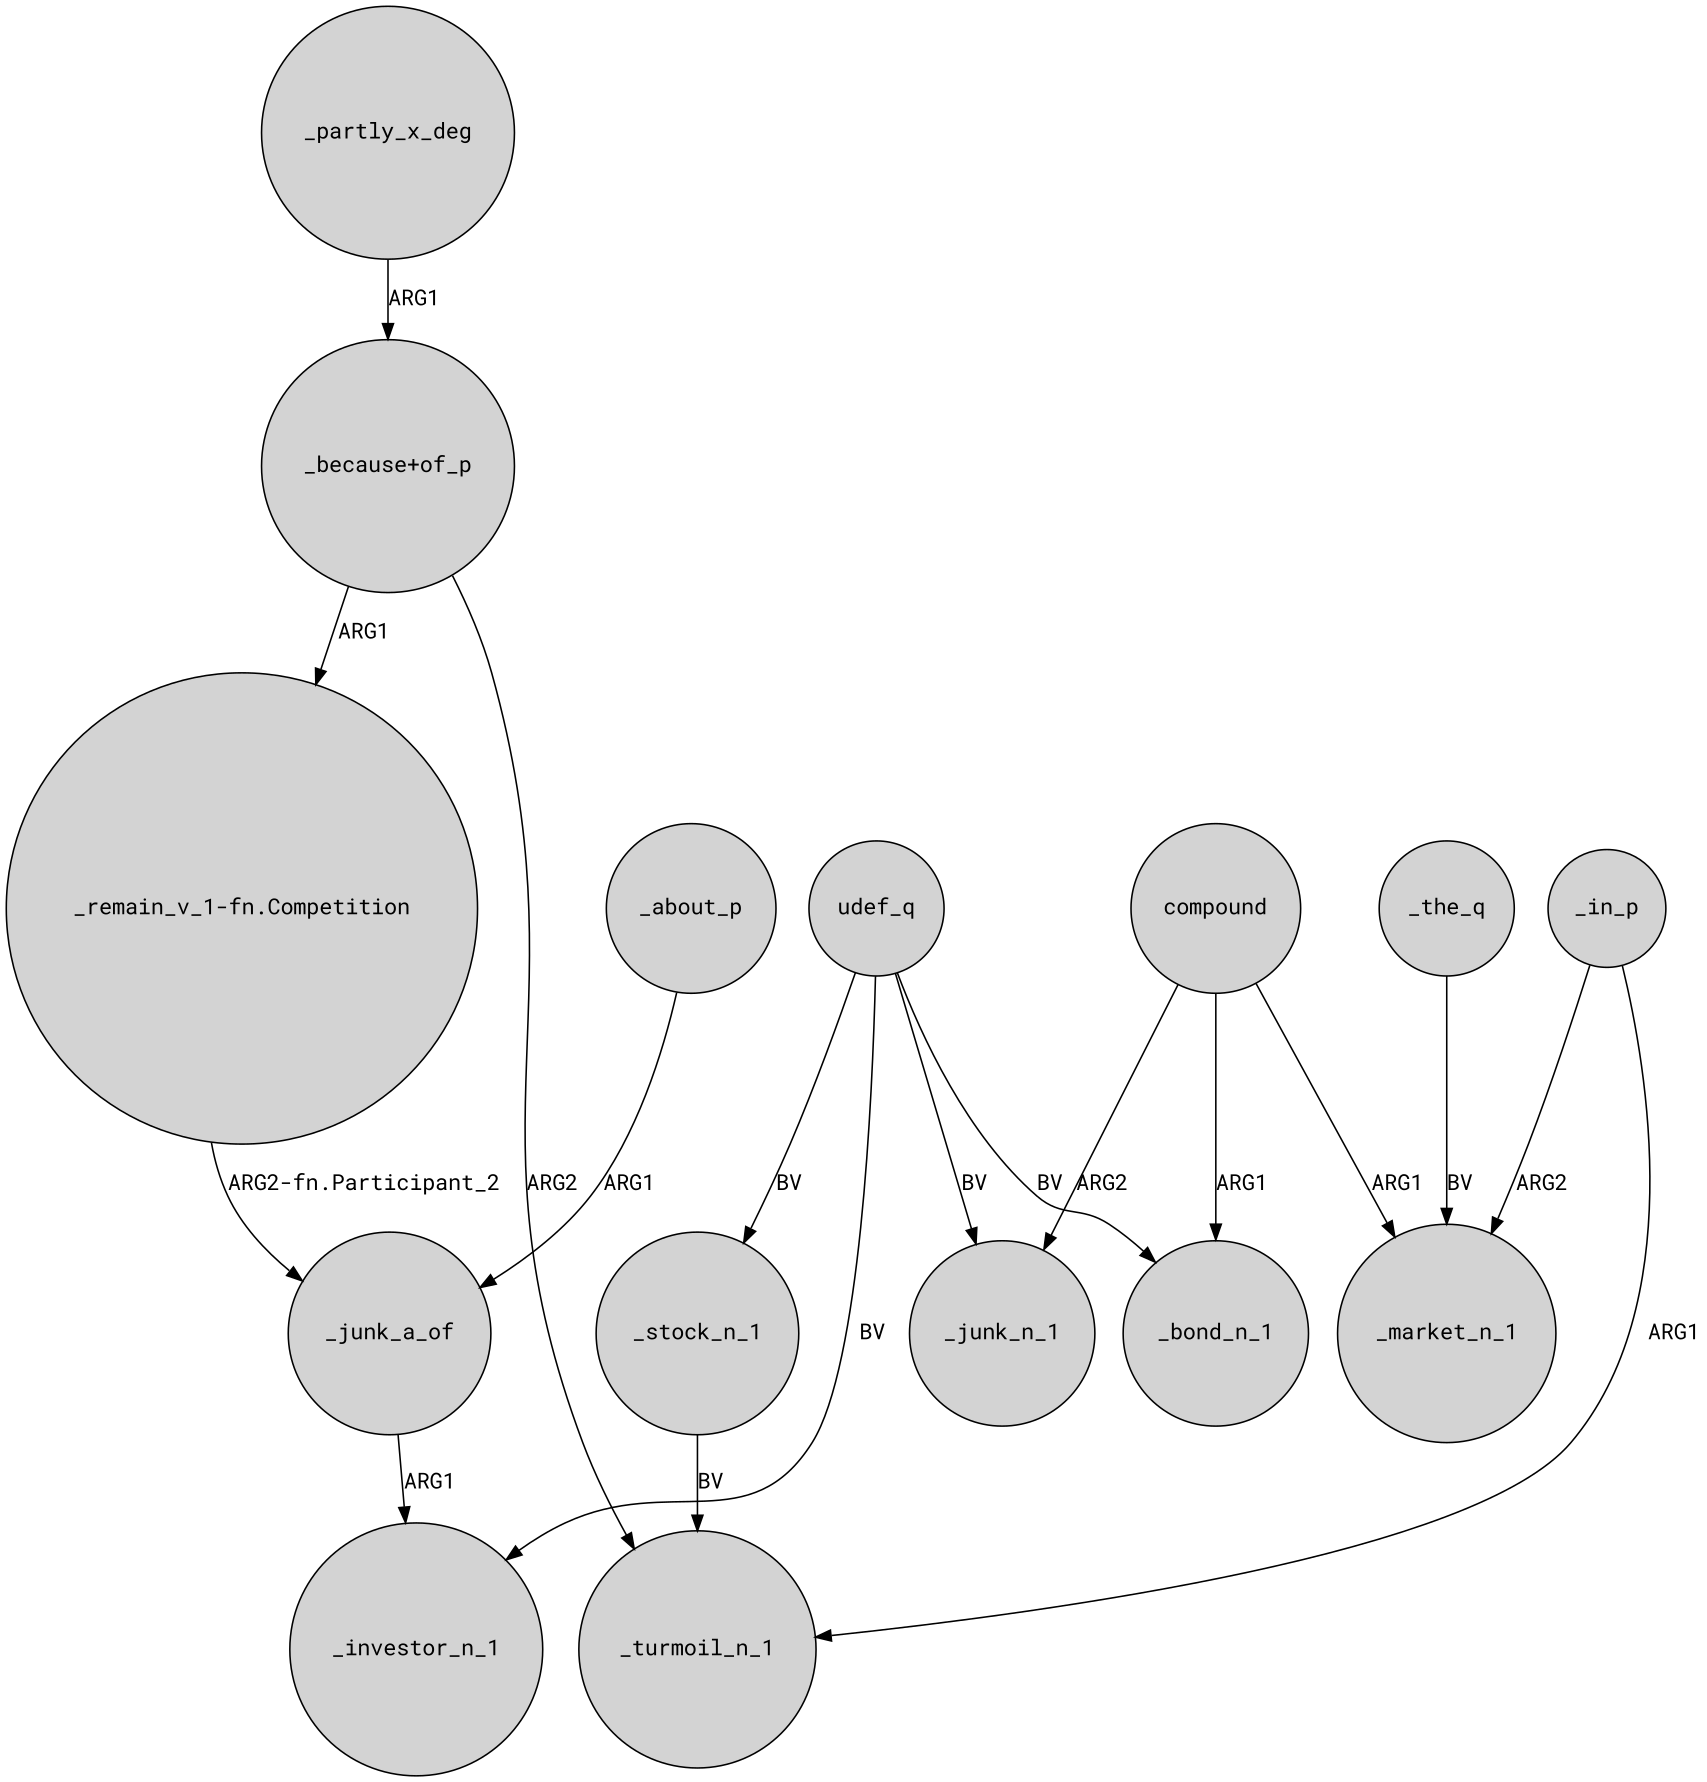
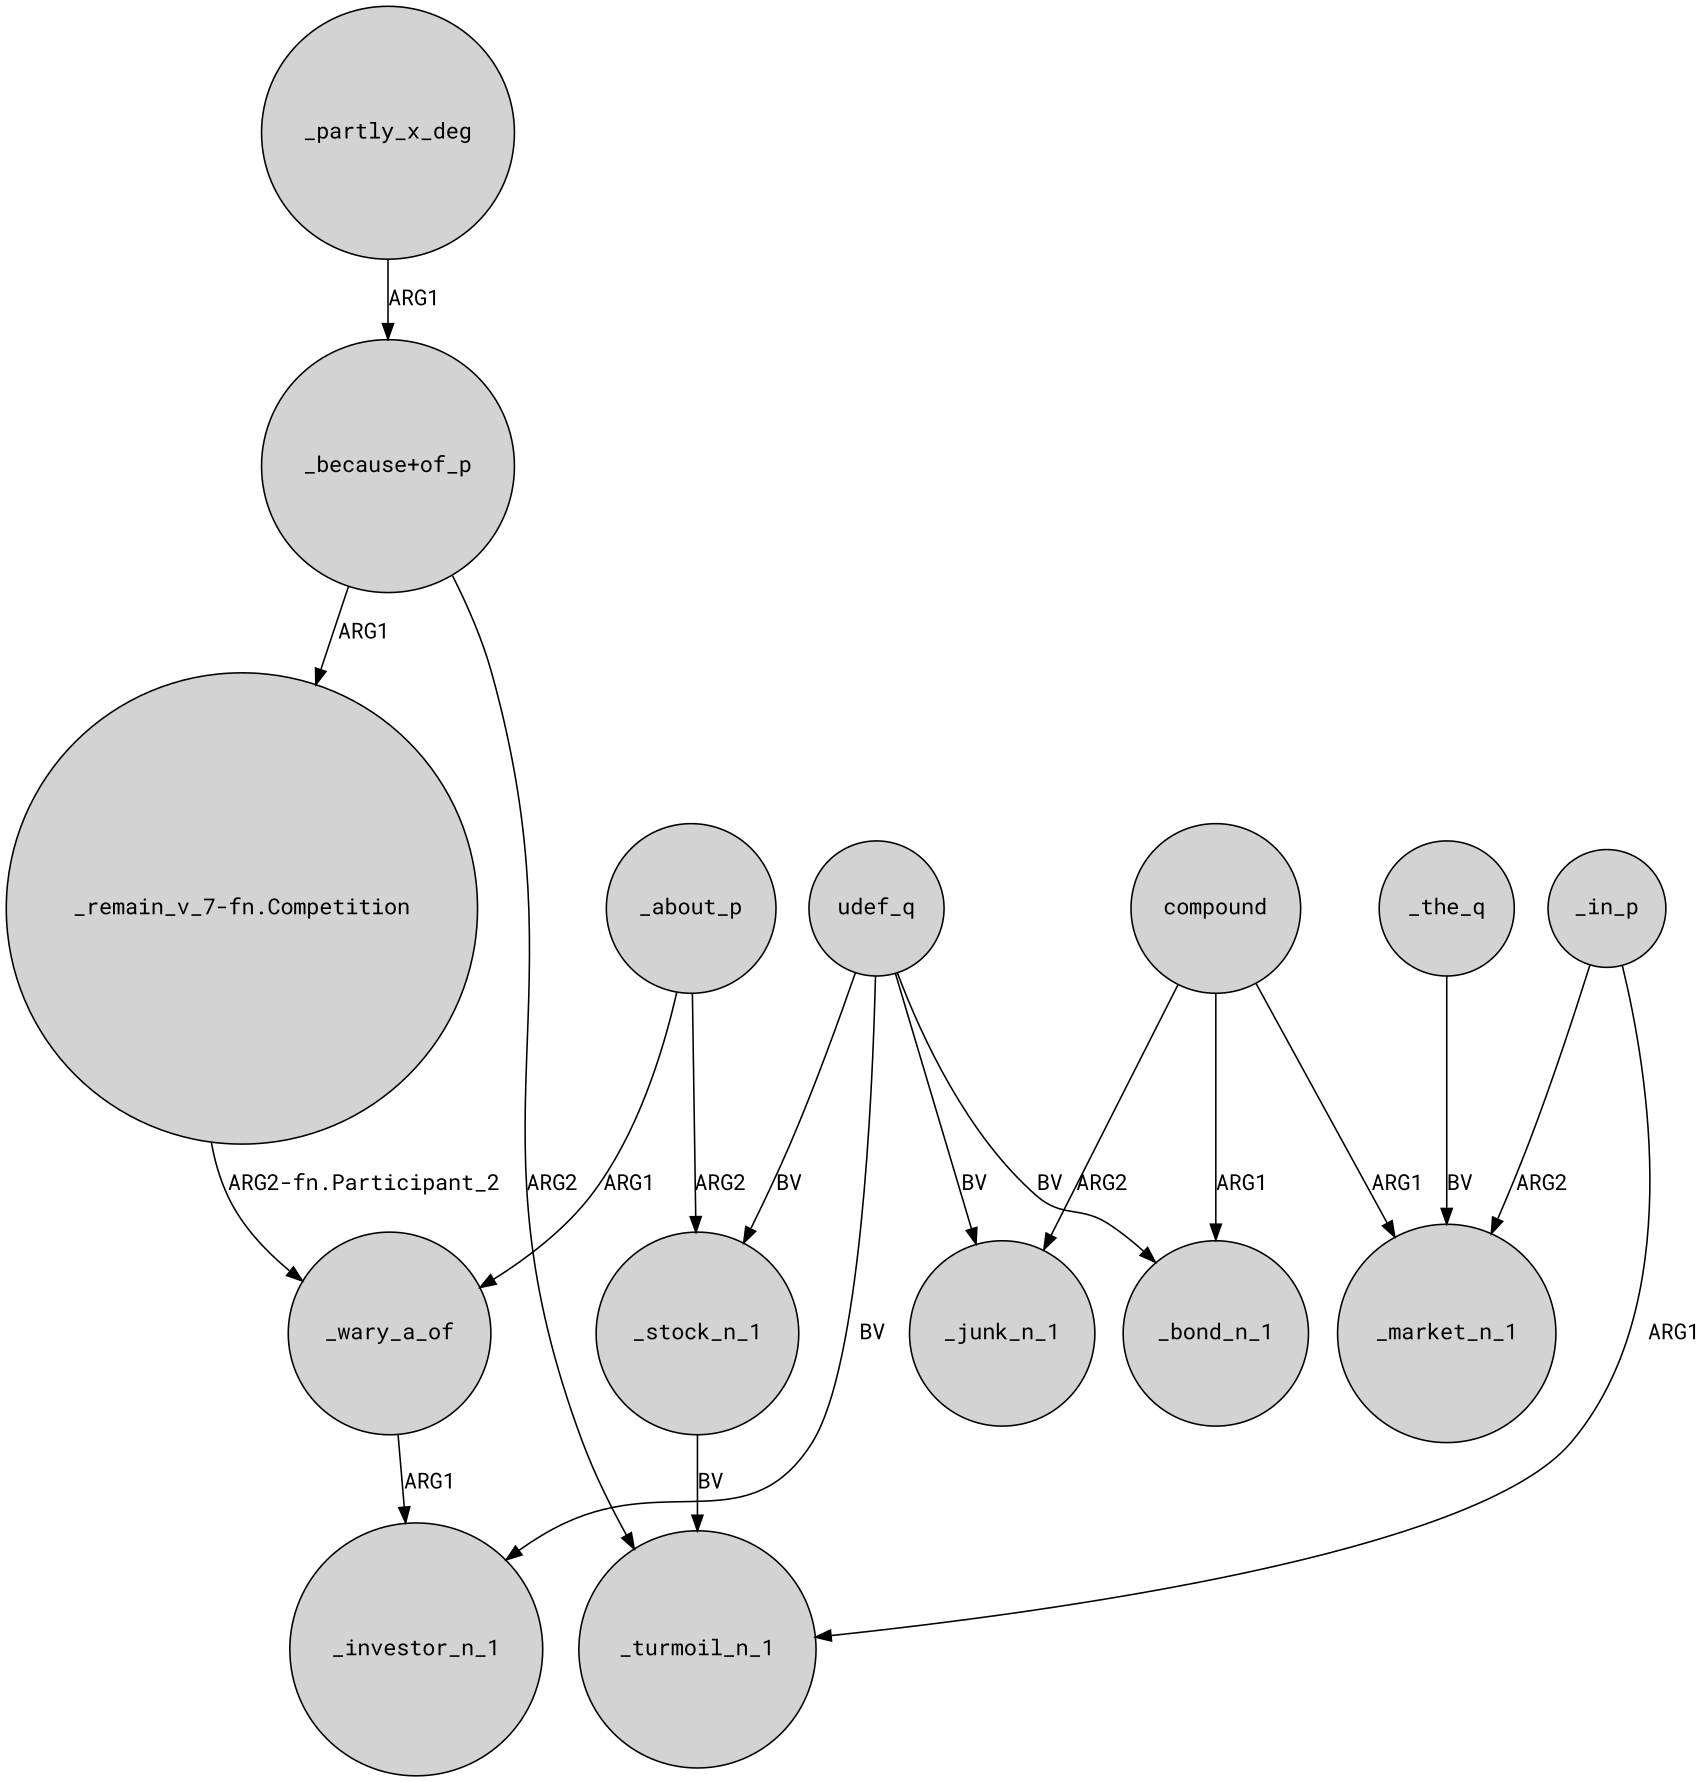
(242, 908) -> (242, 908)
none -> (694, 1105)
(390, 1333) -> (390, 1333)
